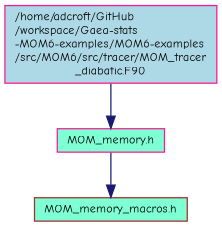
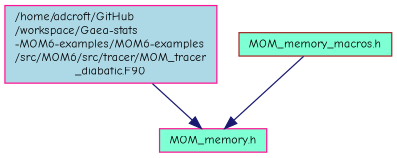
(111, 169) -> (269, 88)
